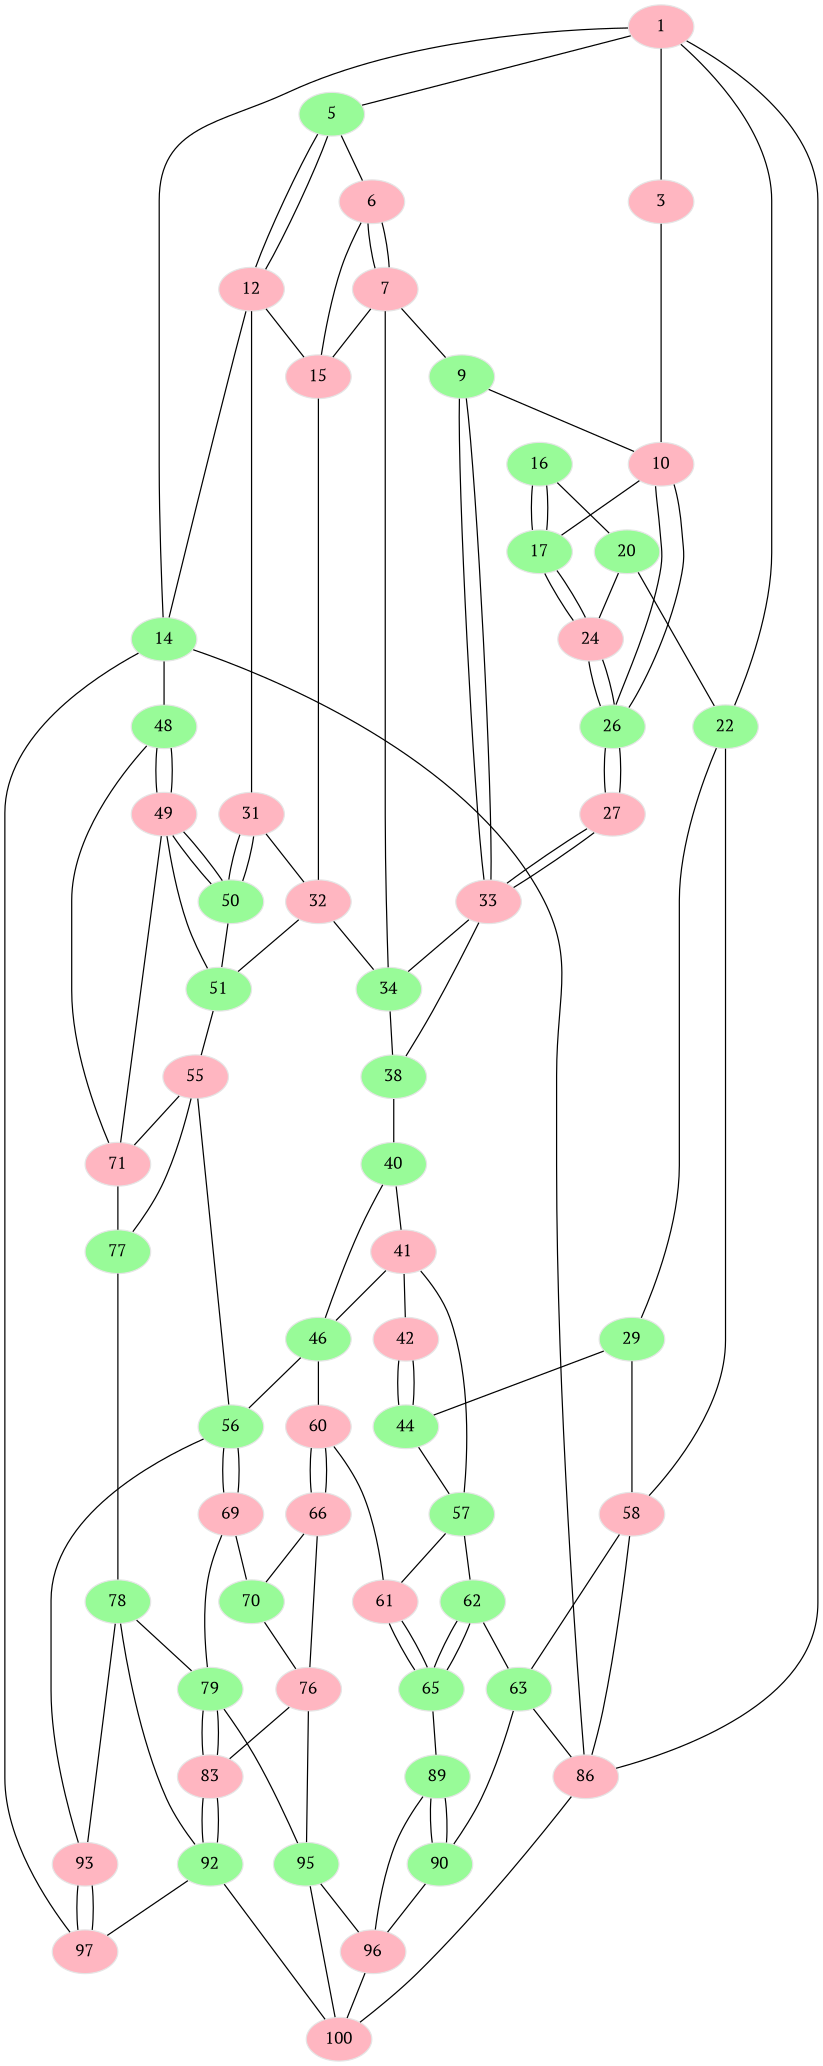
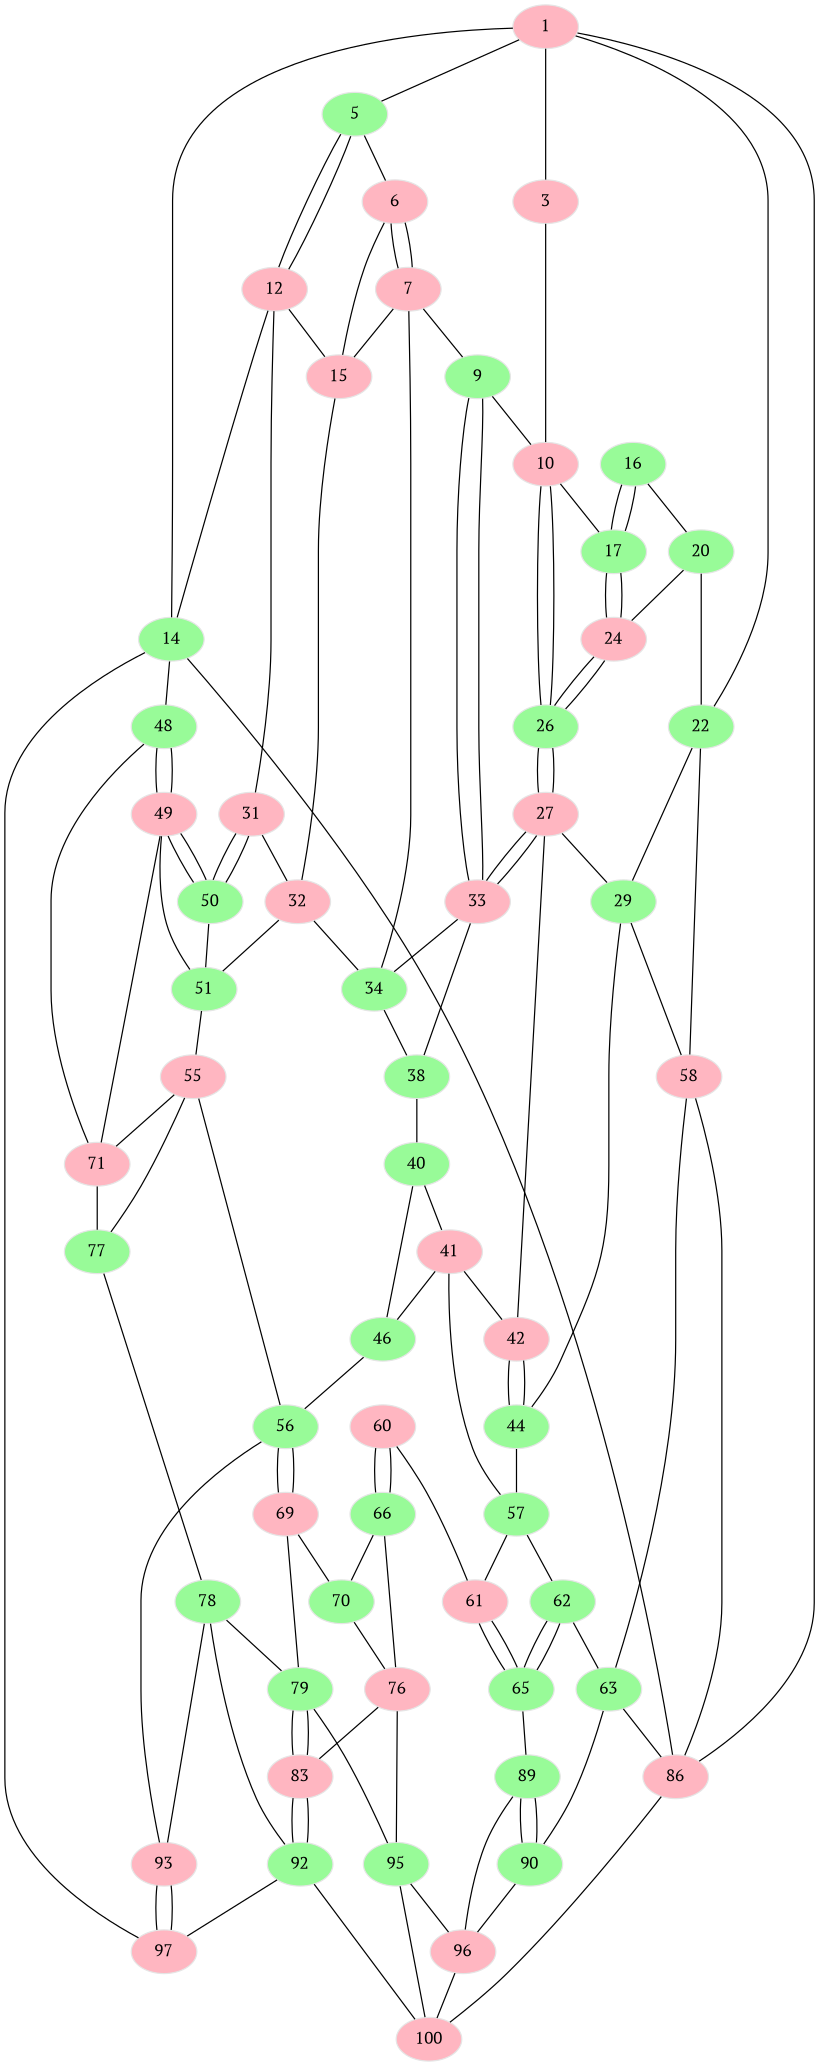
none -> (585, 858)
none -> (531, 1077)
(318, 1383) -> none
(318, 1514) -> (383, 1514)
